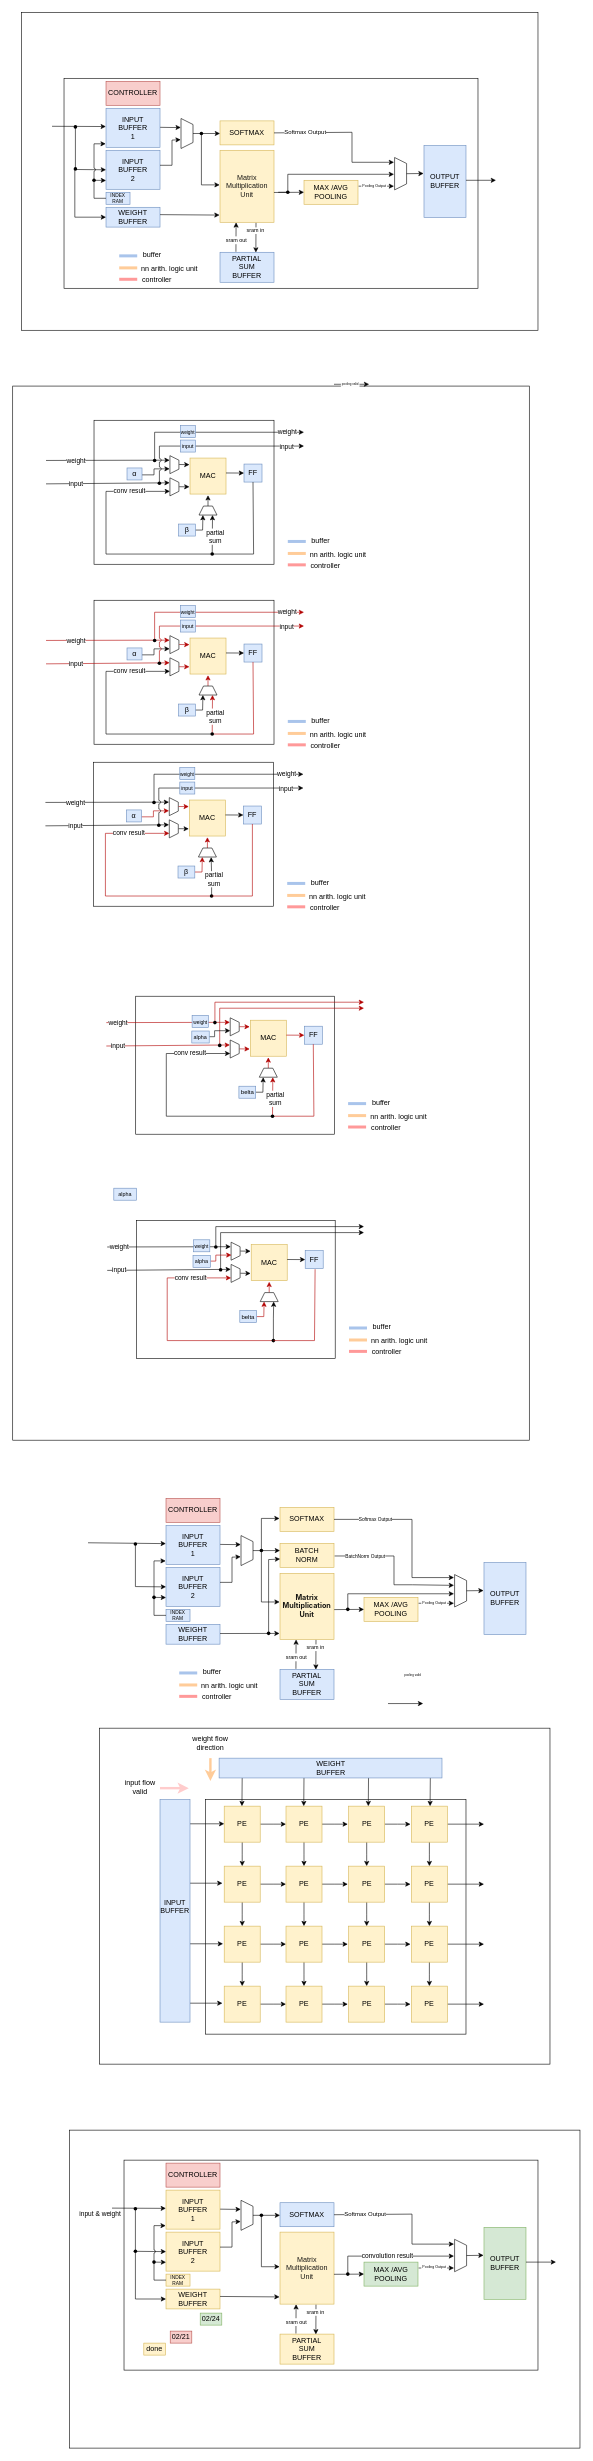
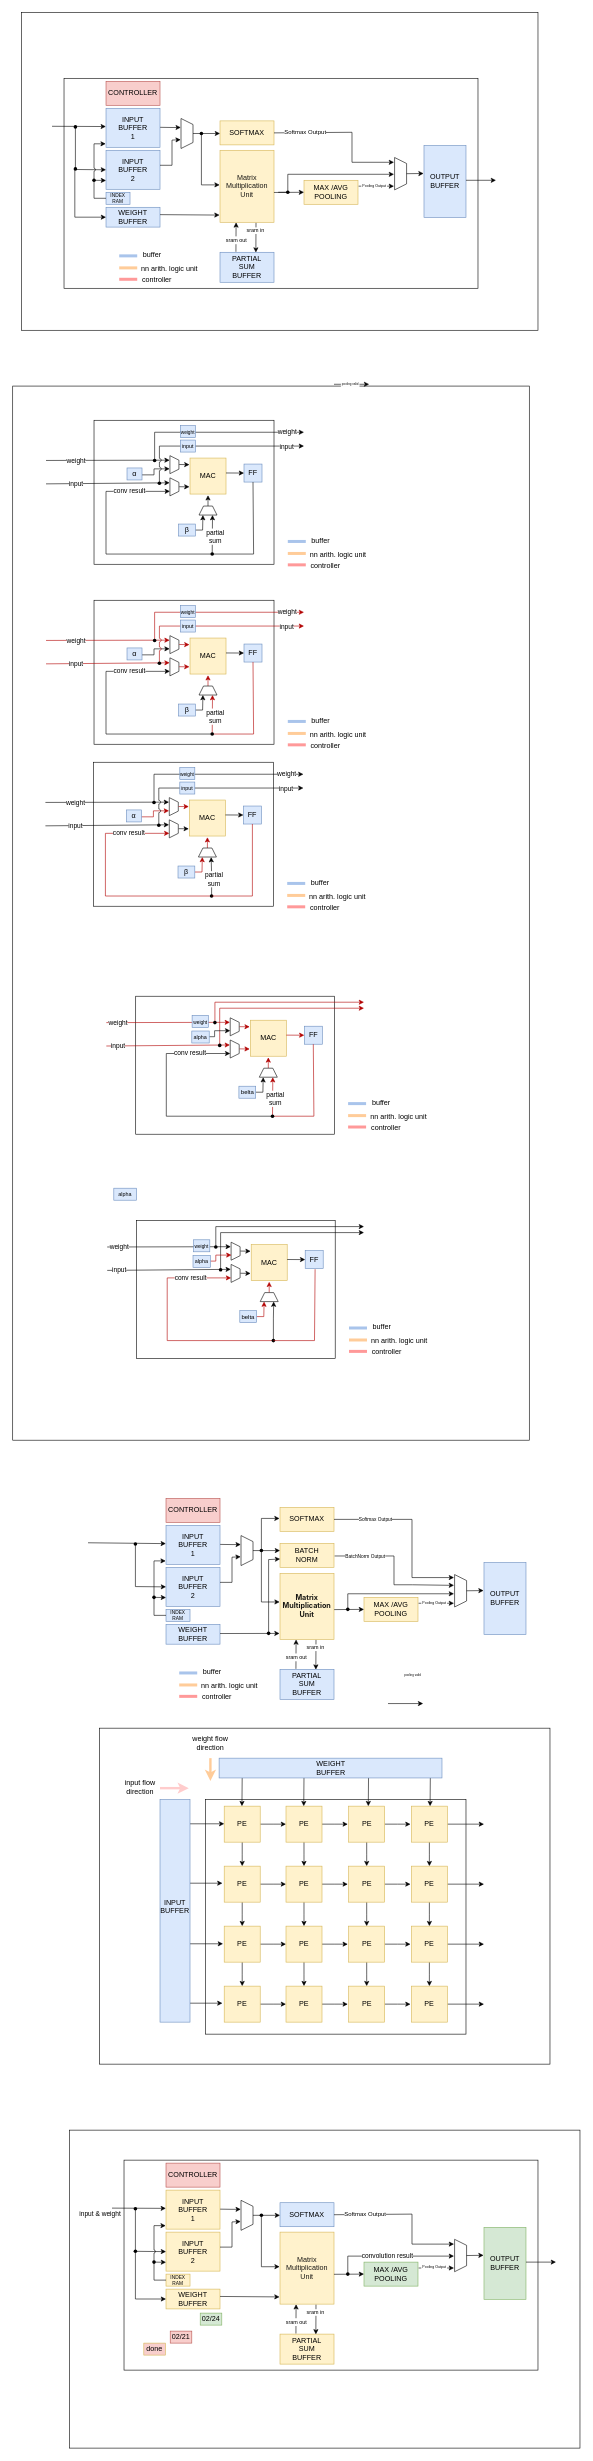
(140, 1787) -> (140, 1787)
(155, 2349) -> (155, 2349)
